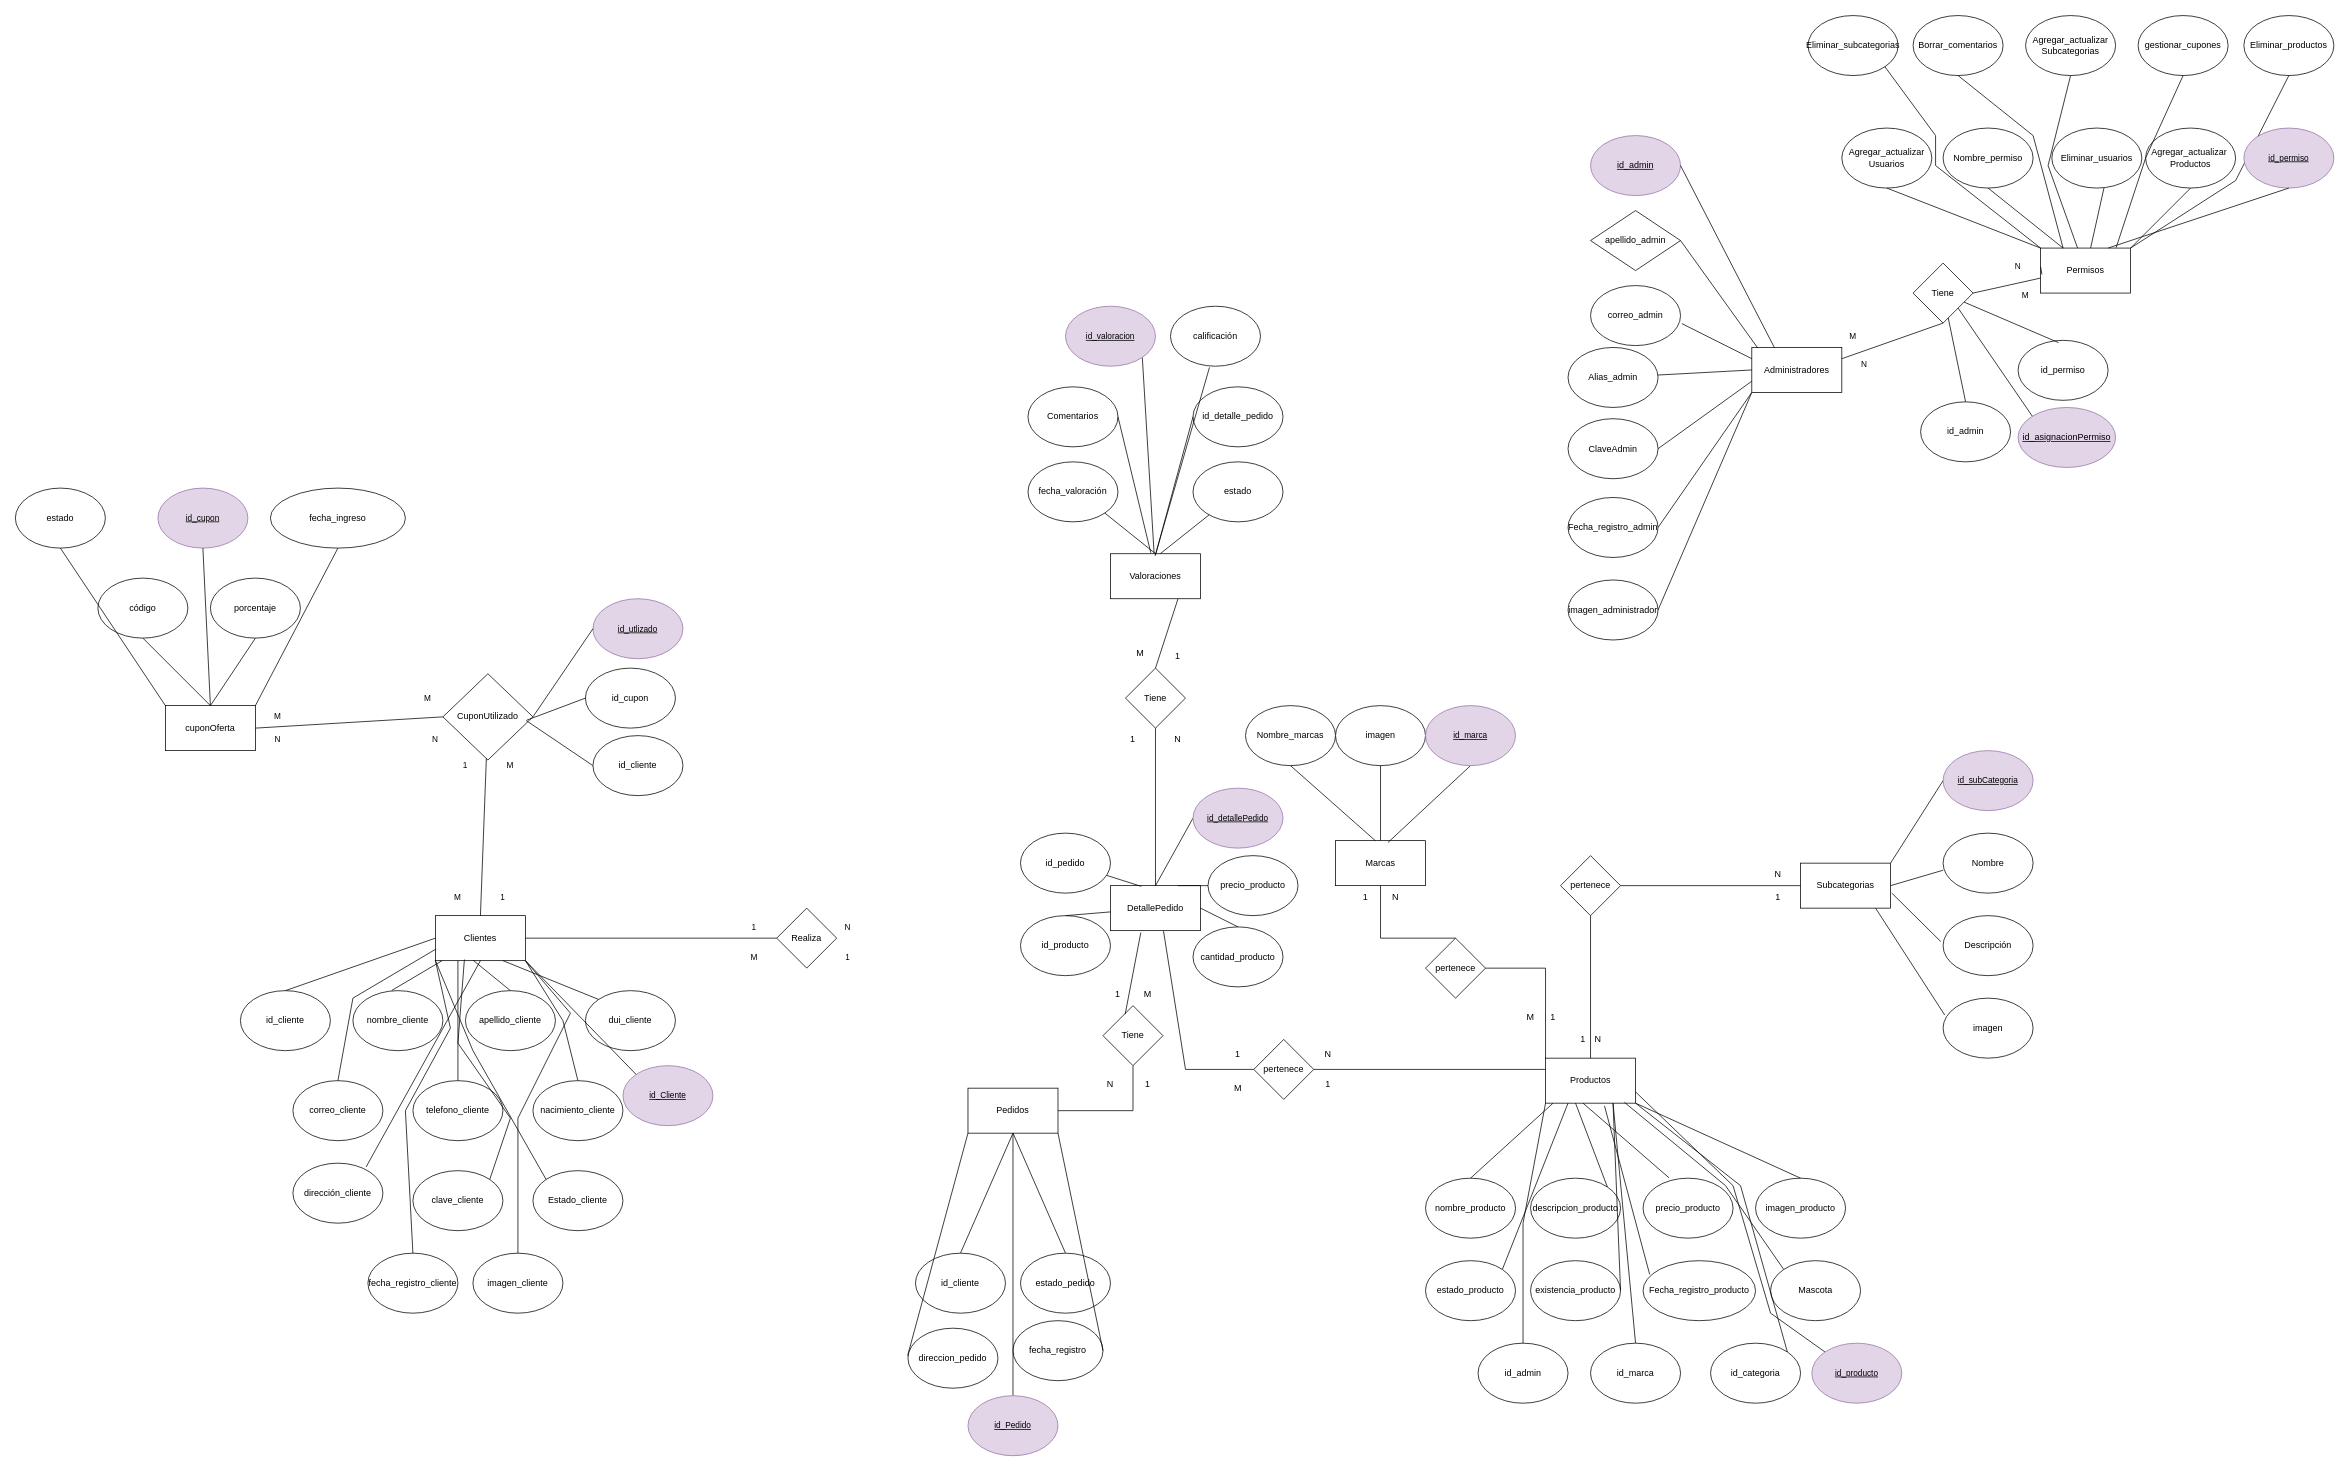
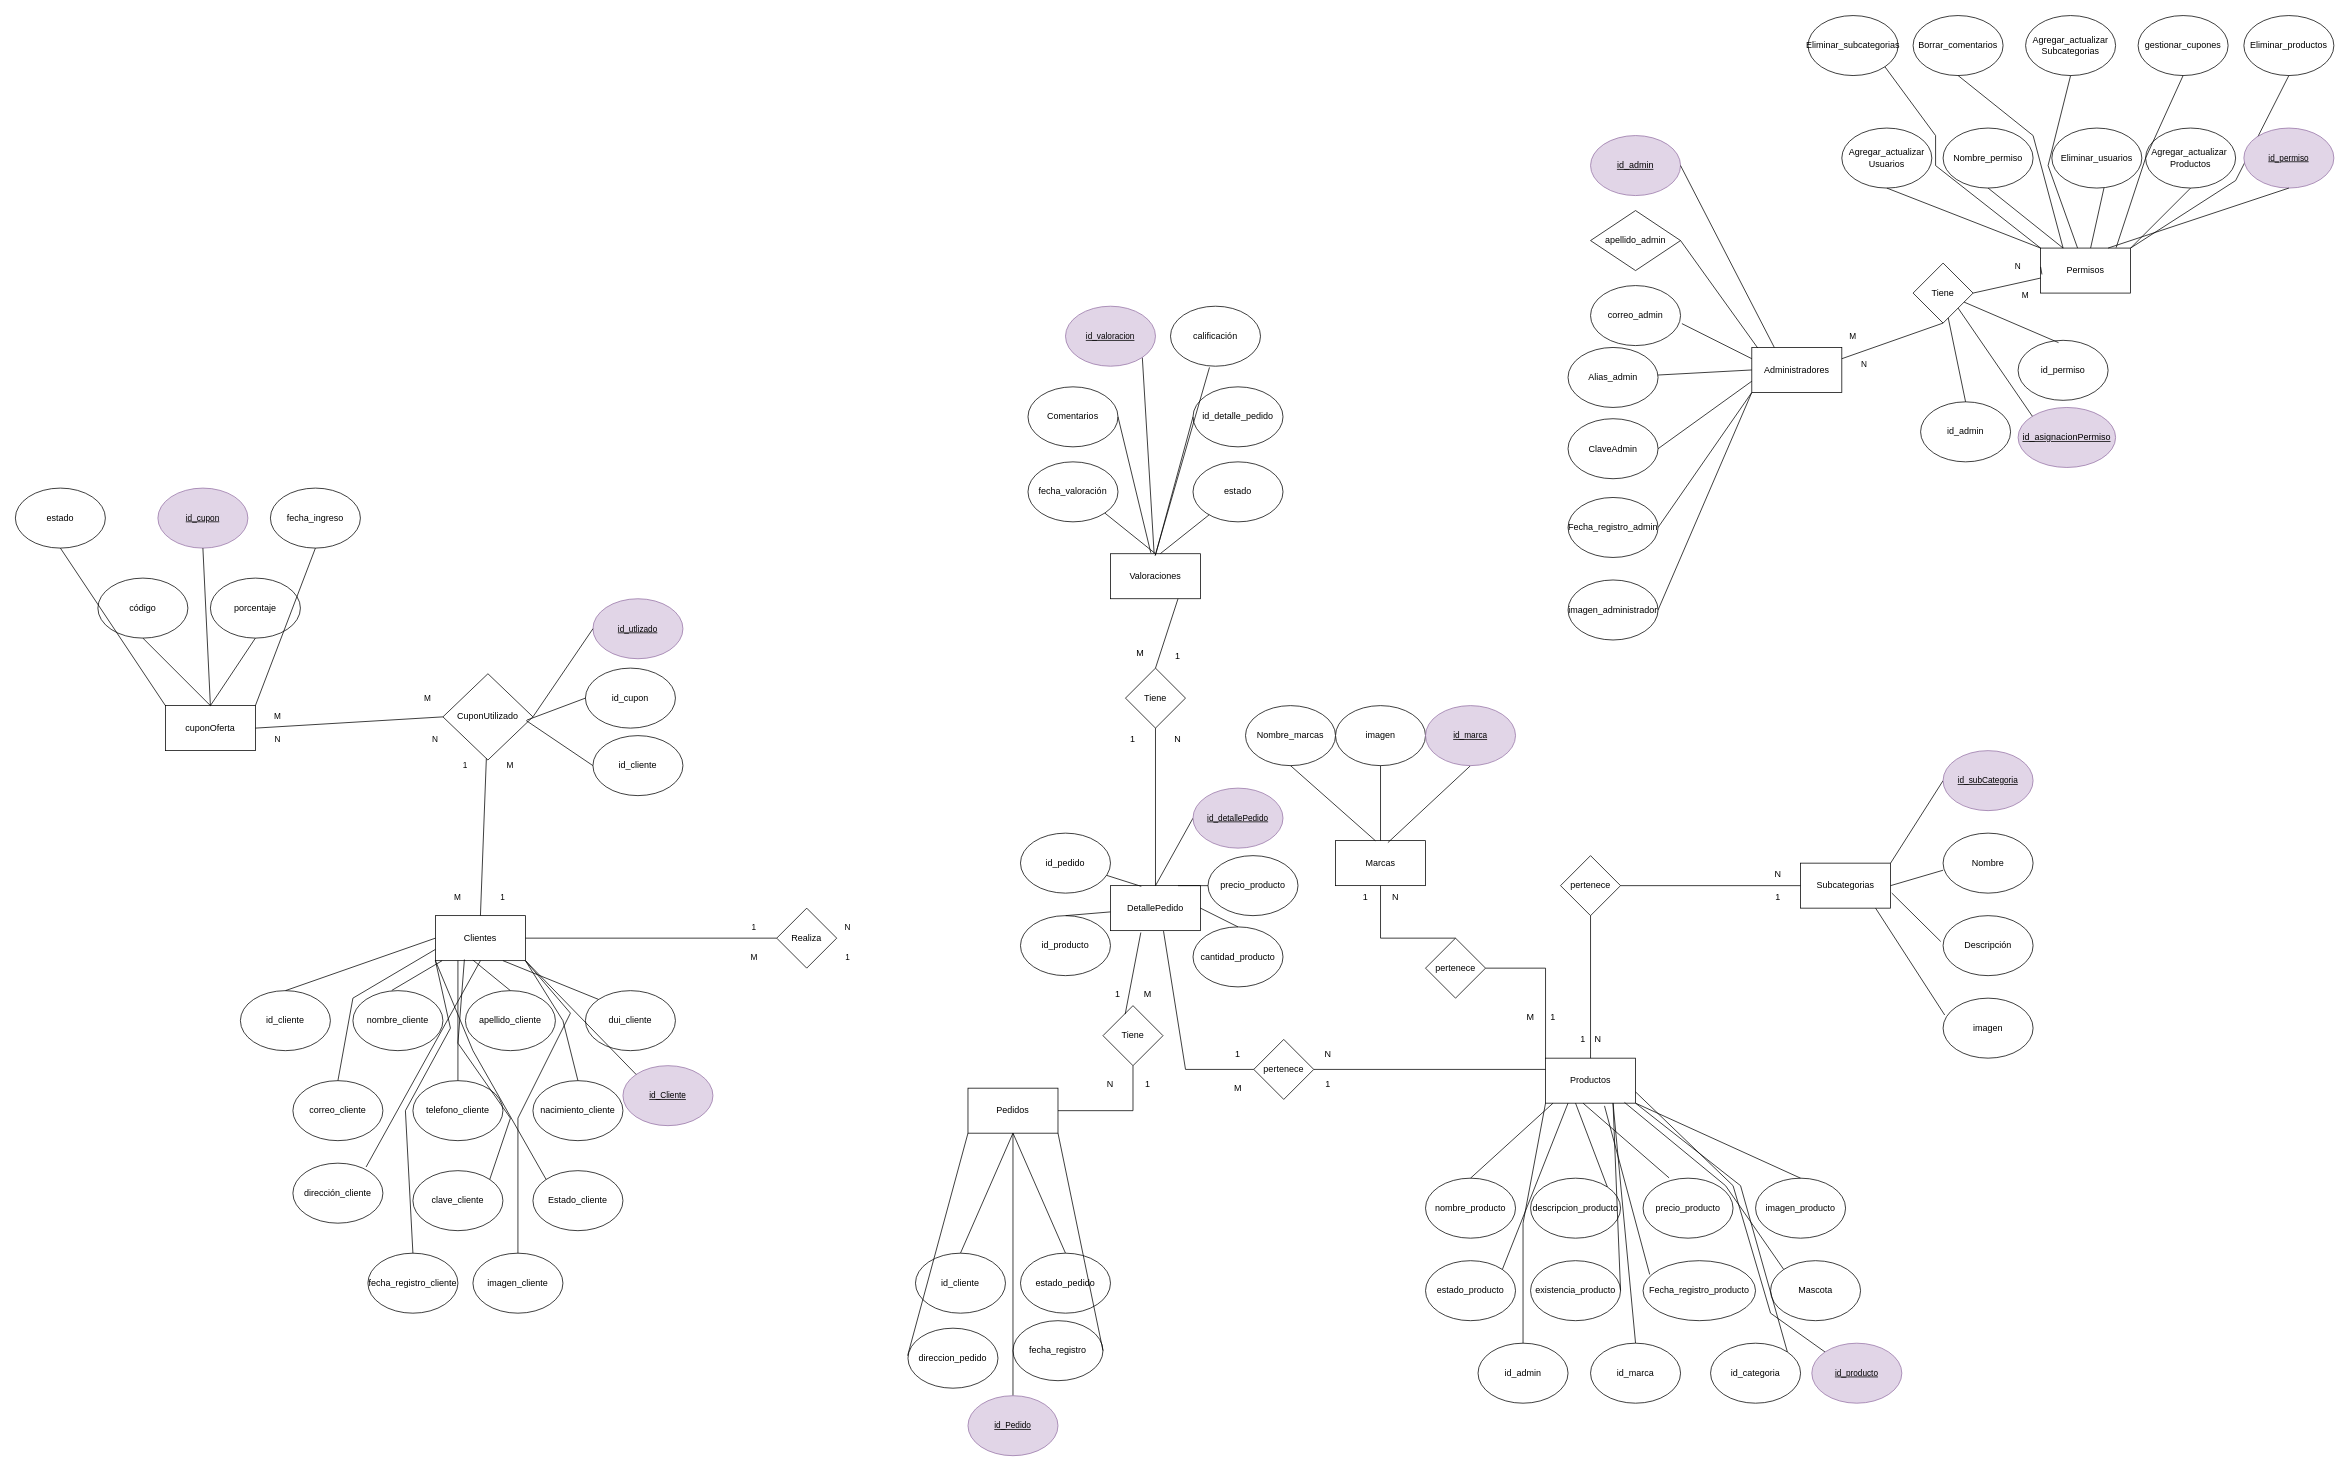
(338, 518) -> (315, 518)
